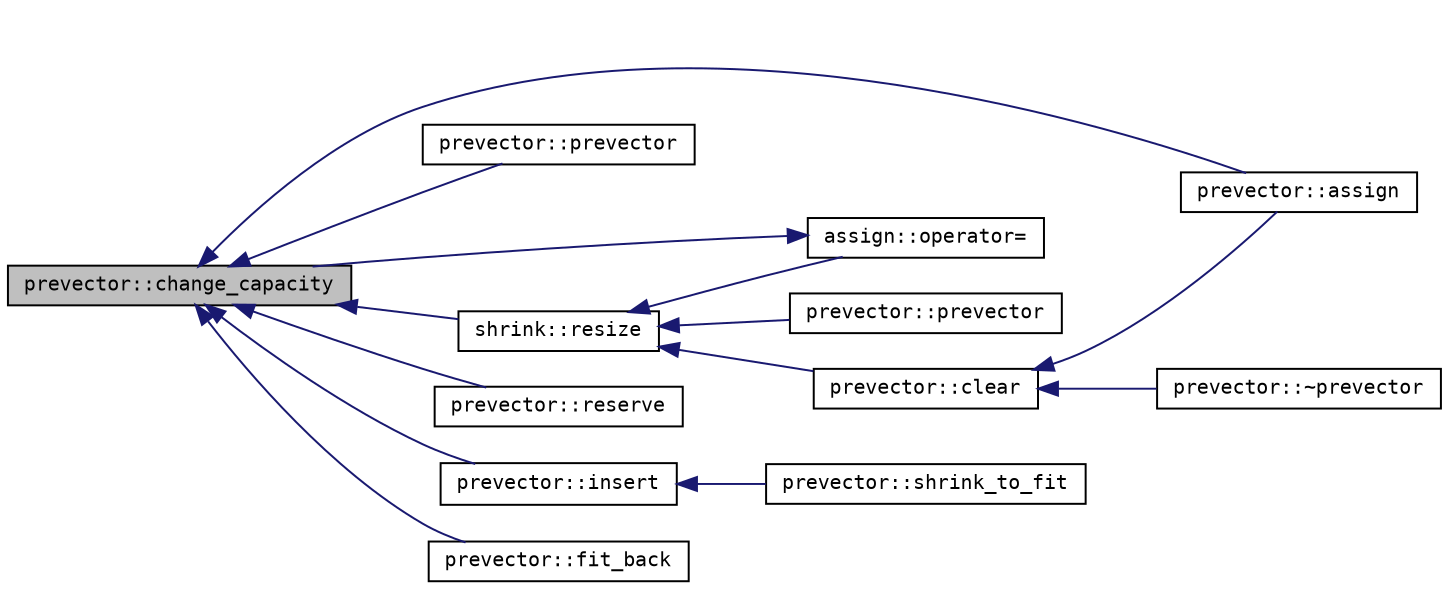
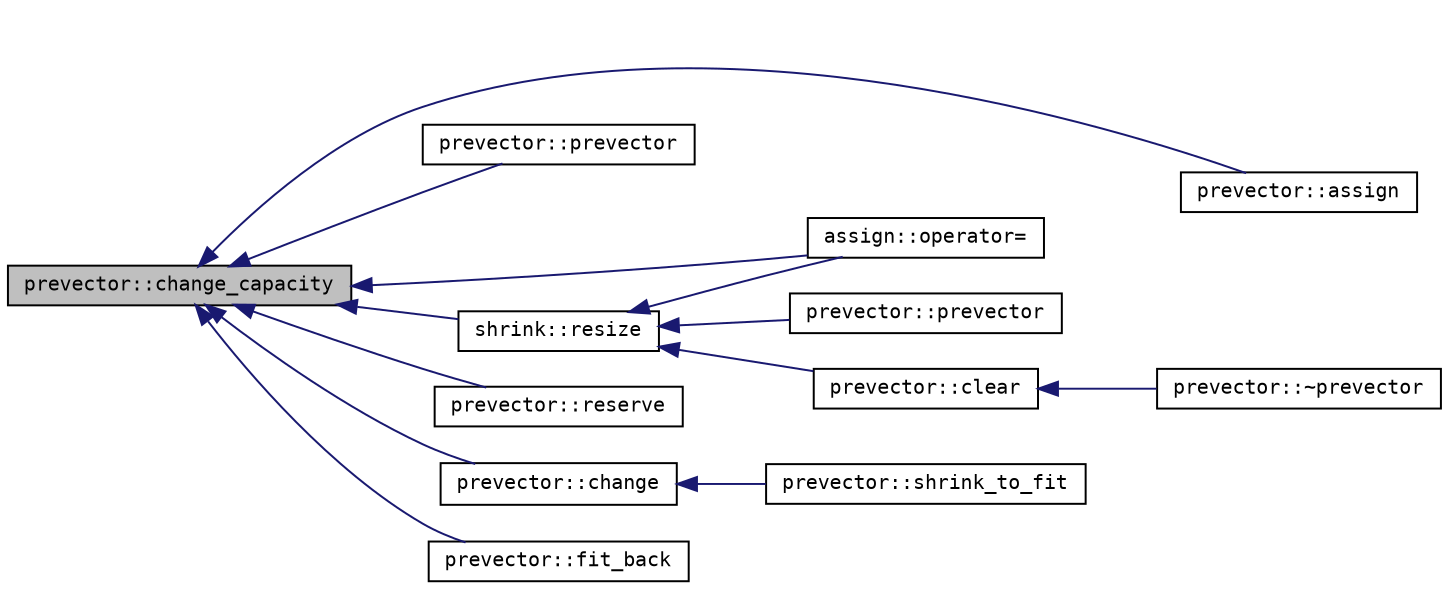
(550, 248) -> (590, 273)
(1172, 299) -> none
(559, 484) -> (559, 484)
